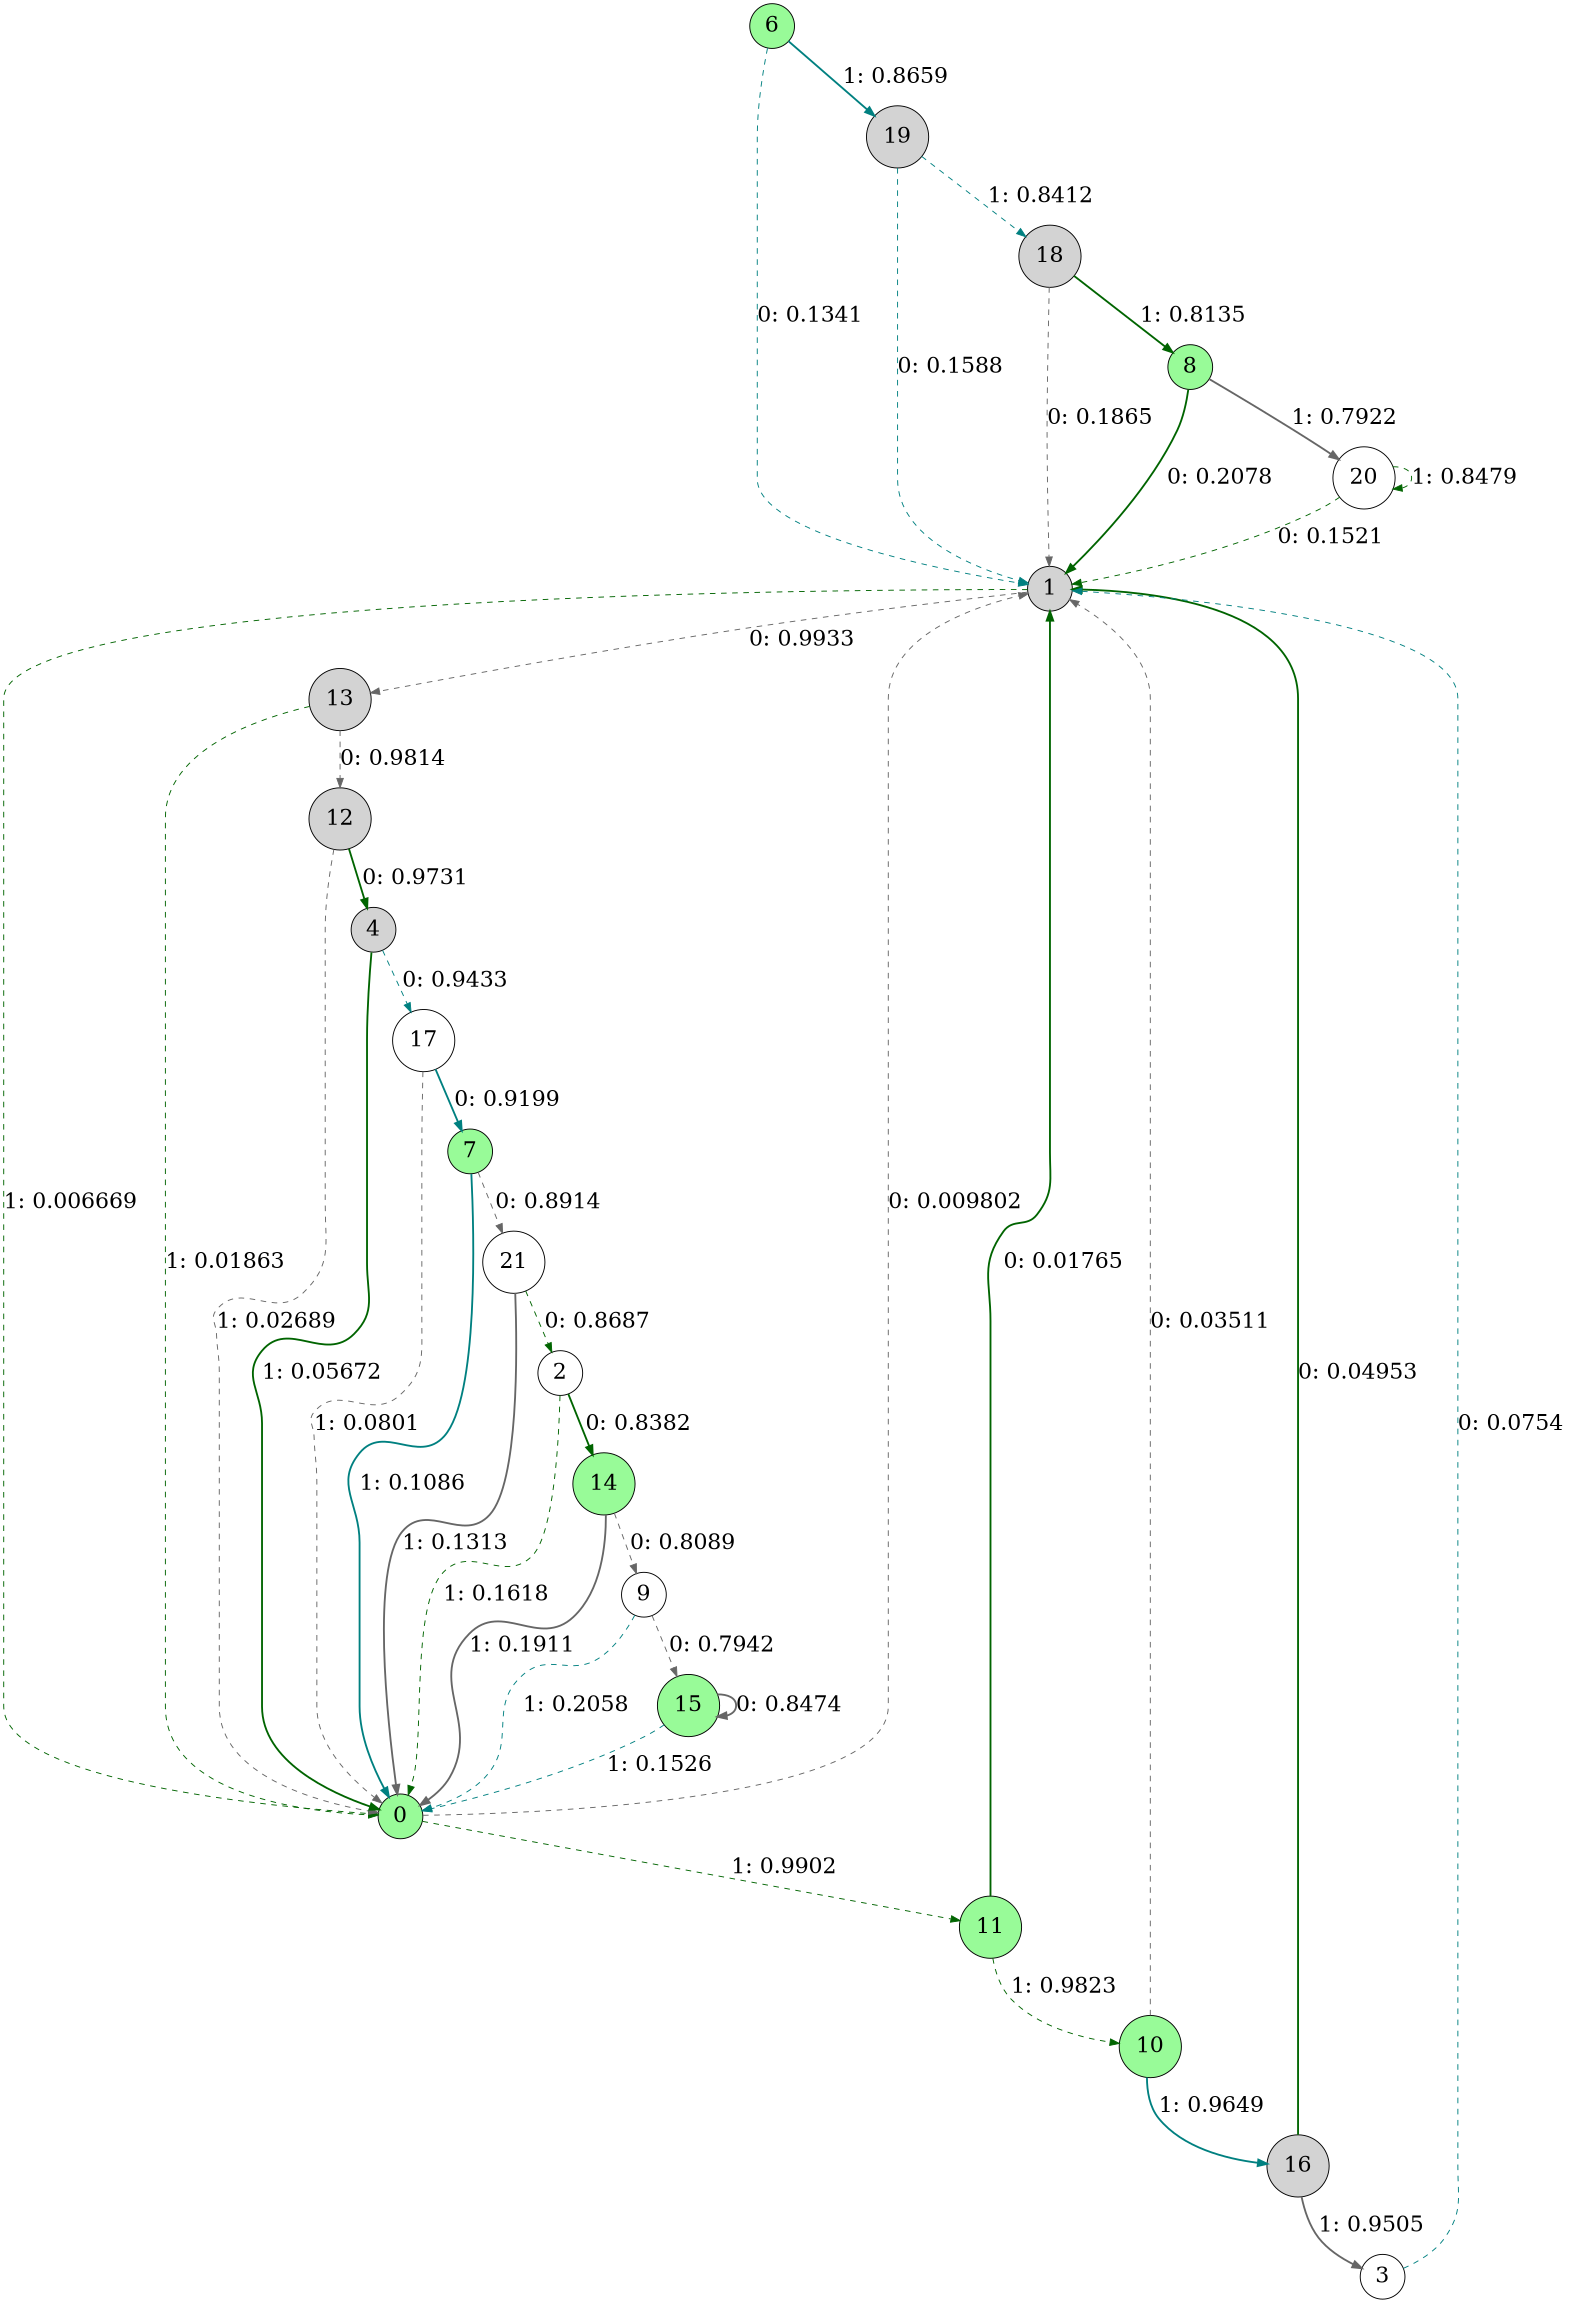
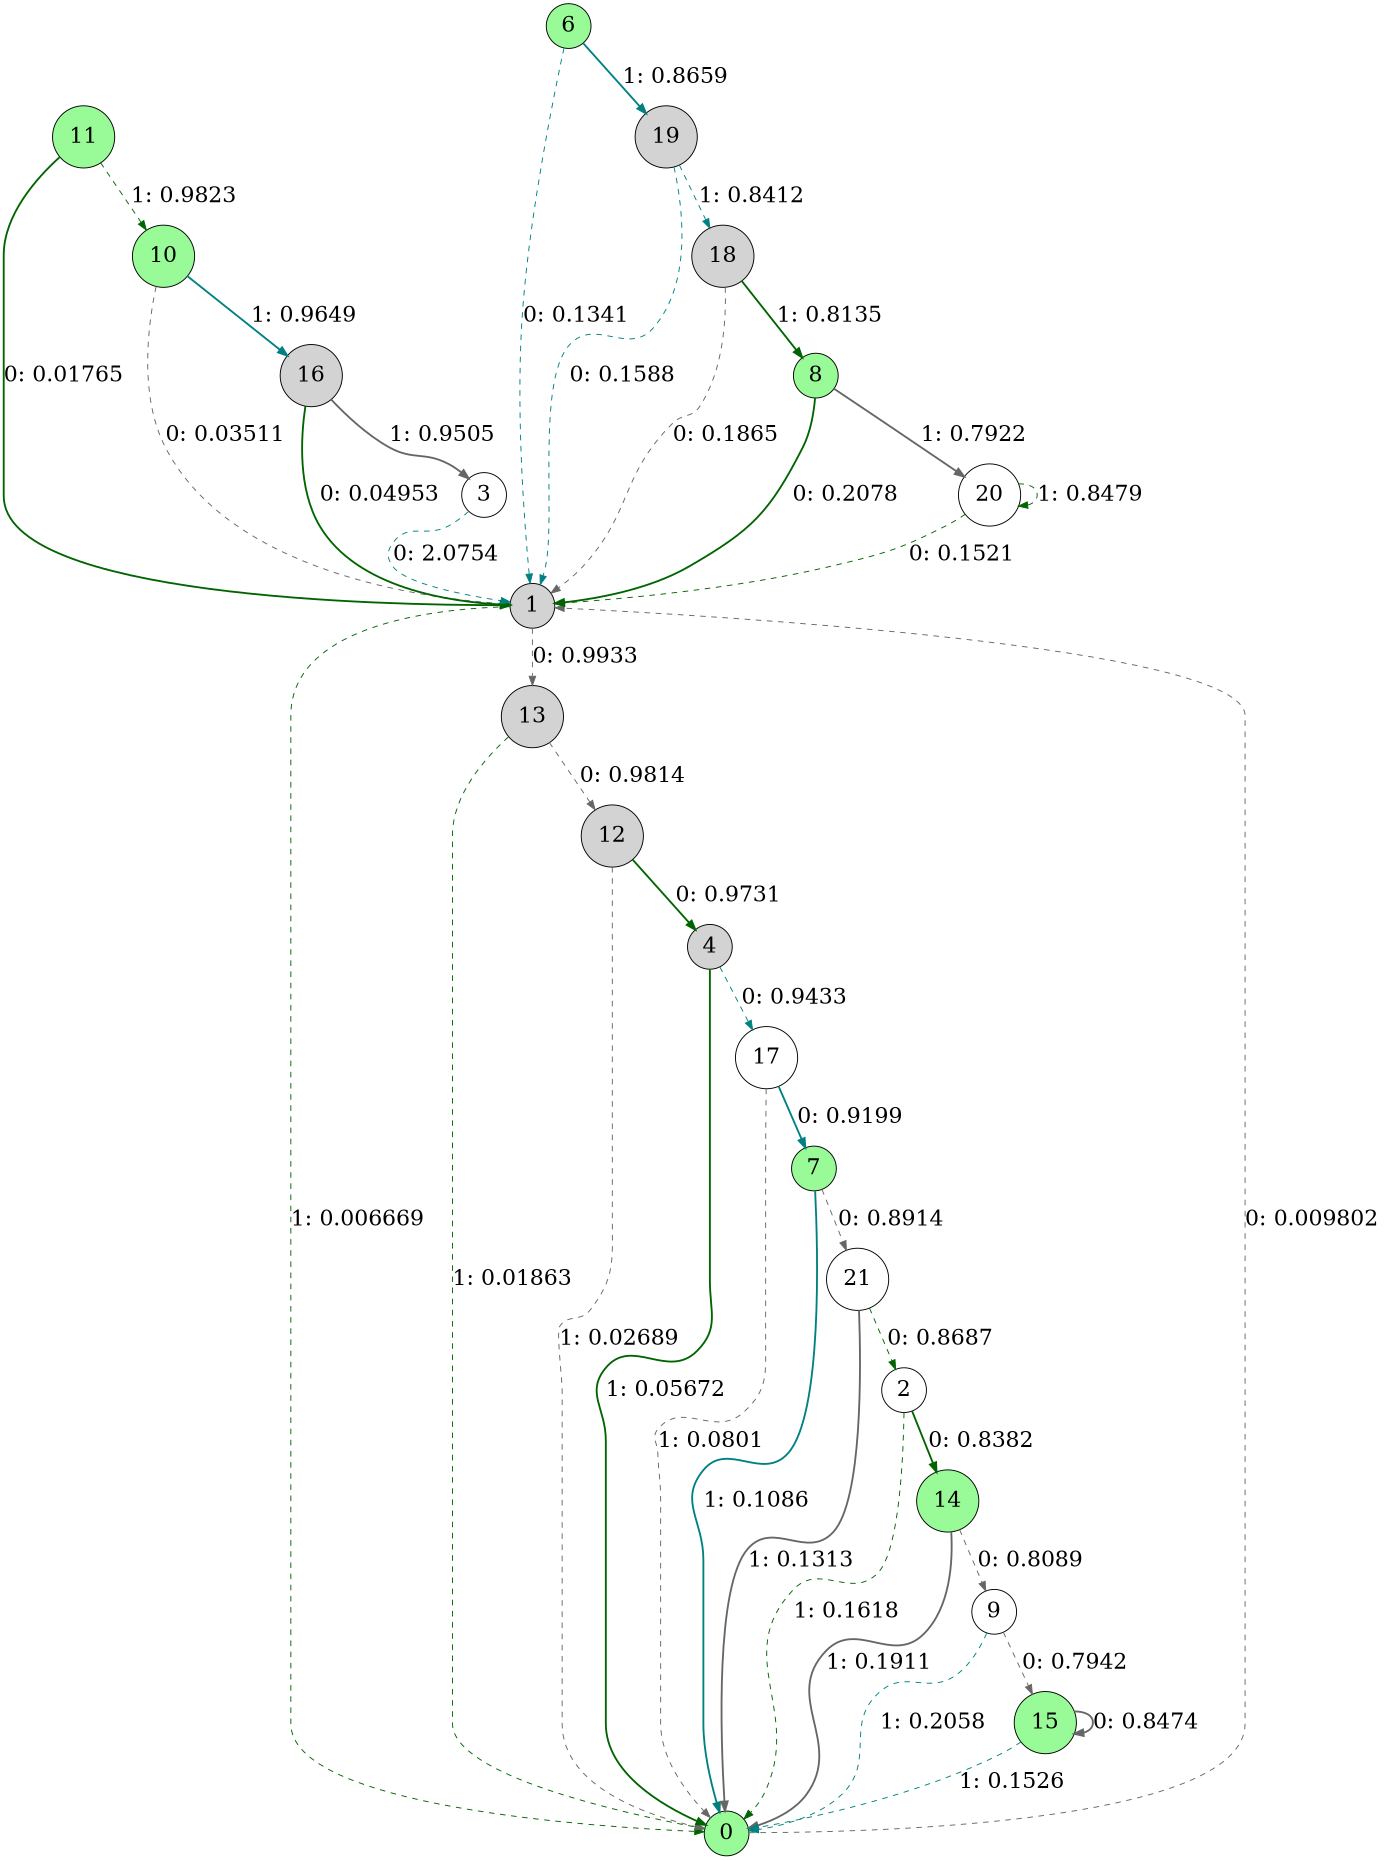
(1521, 1424) -> (456, 555)
(687, 1870) -> none
